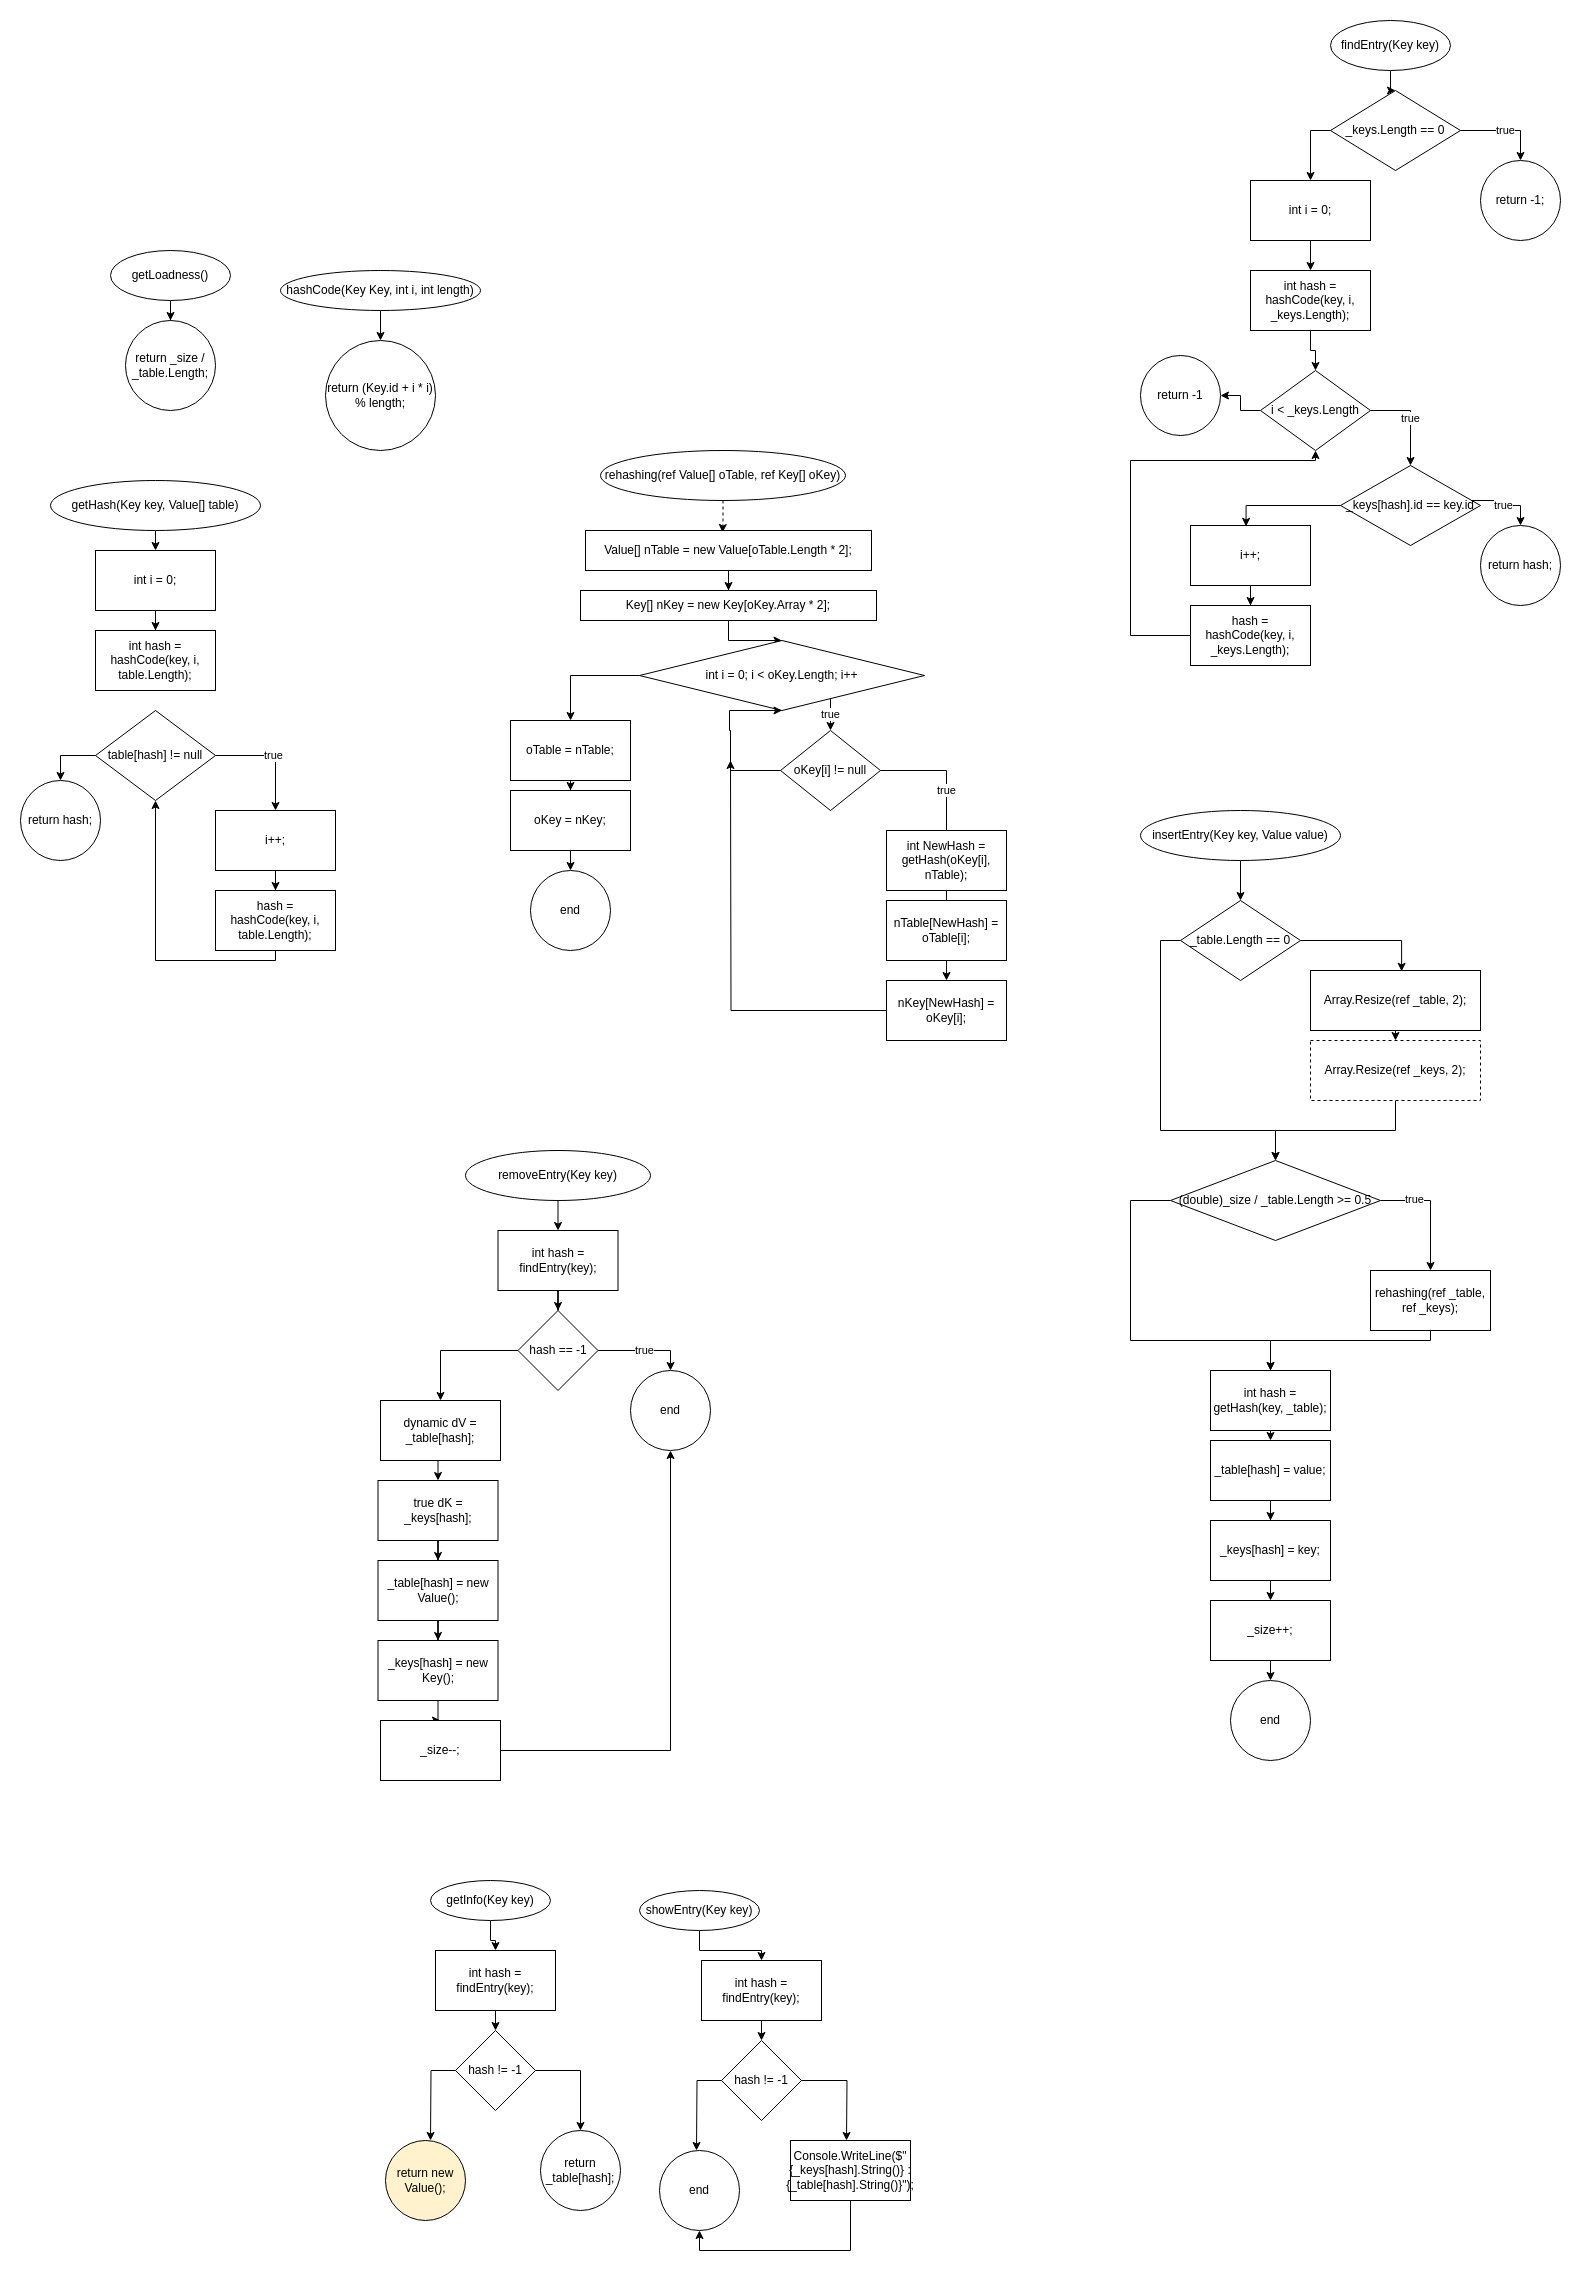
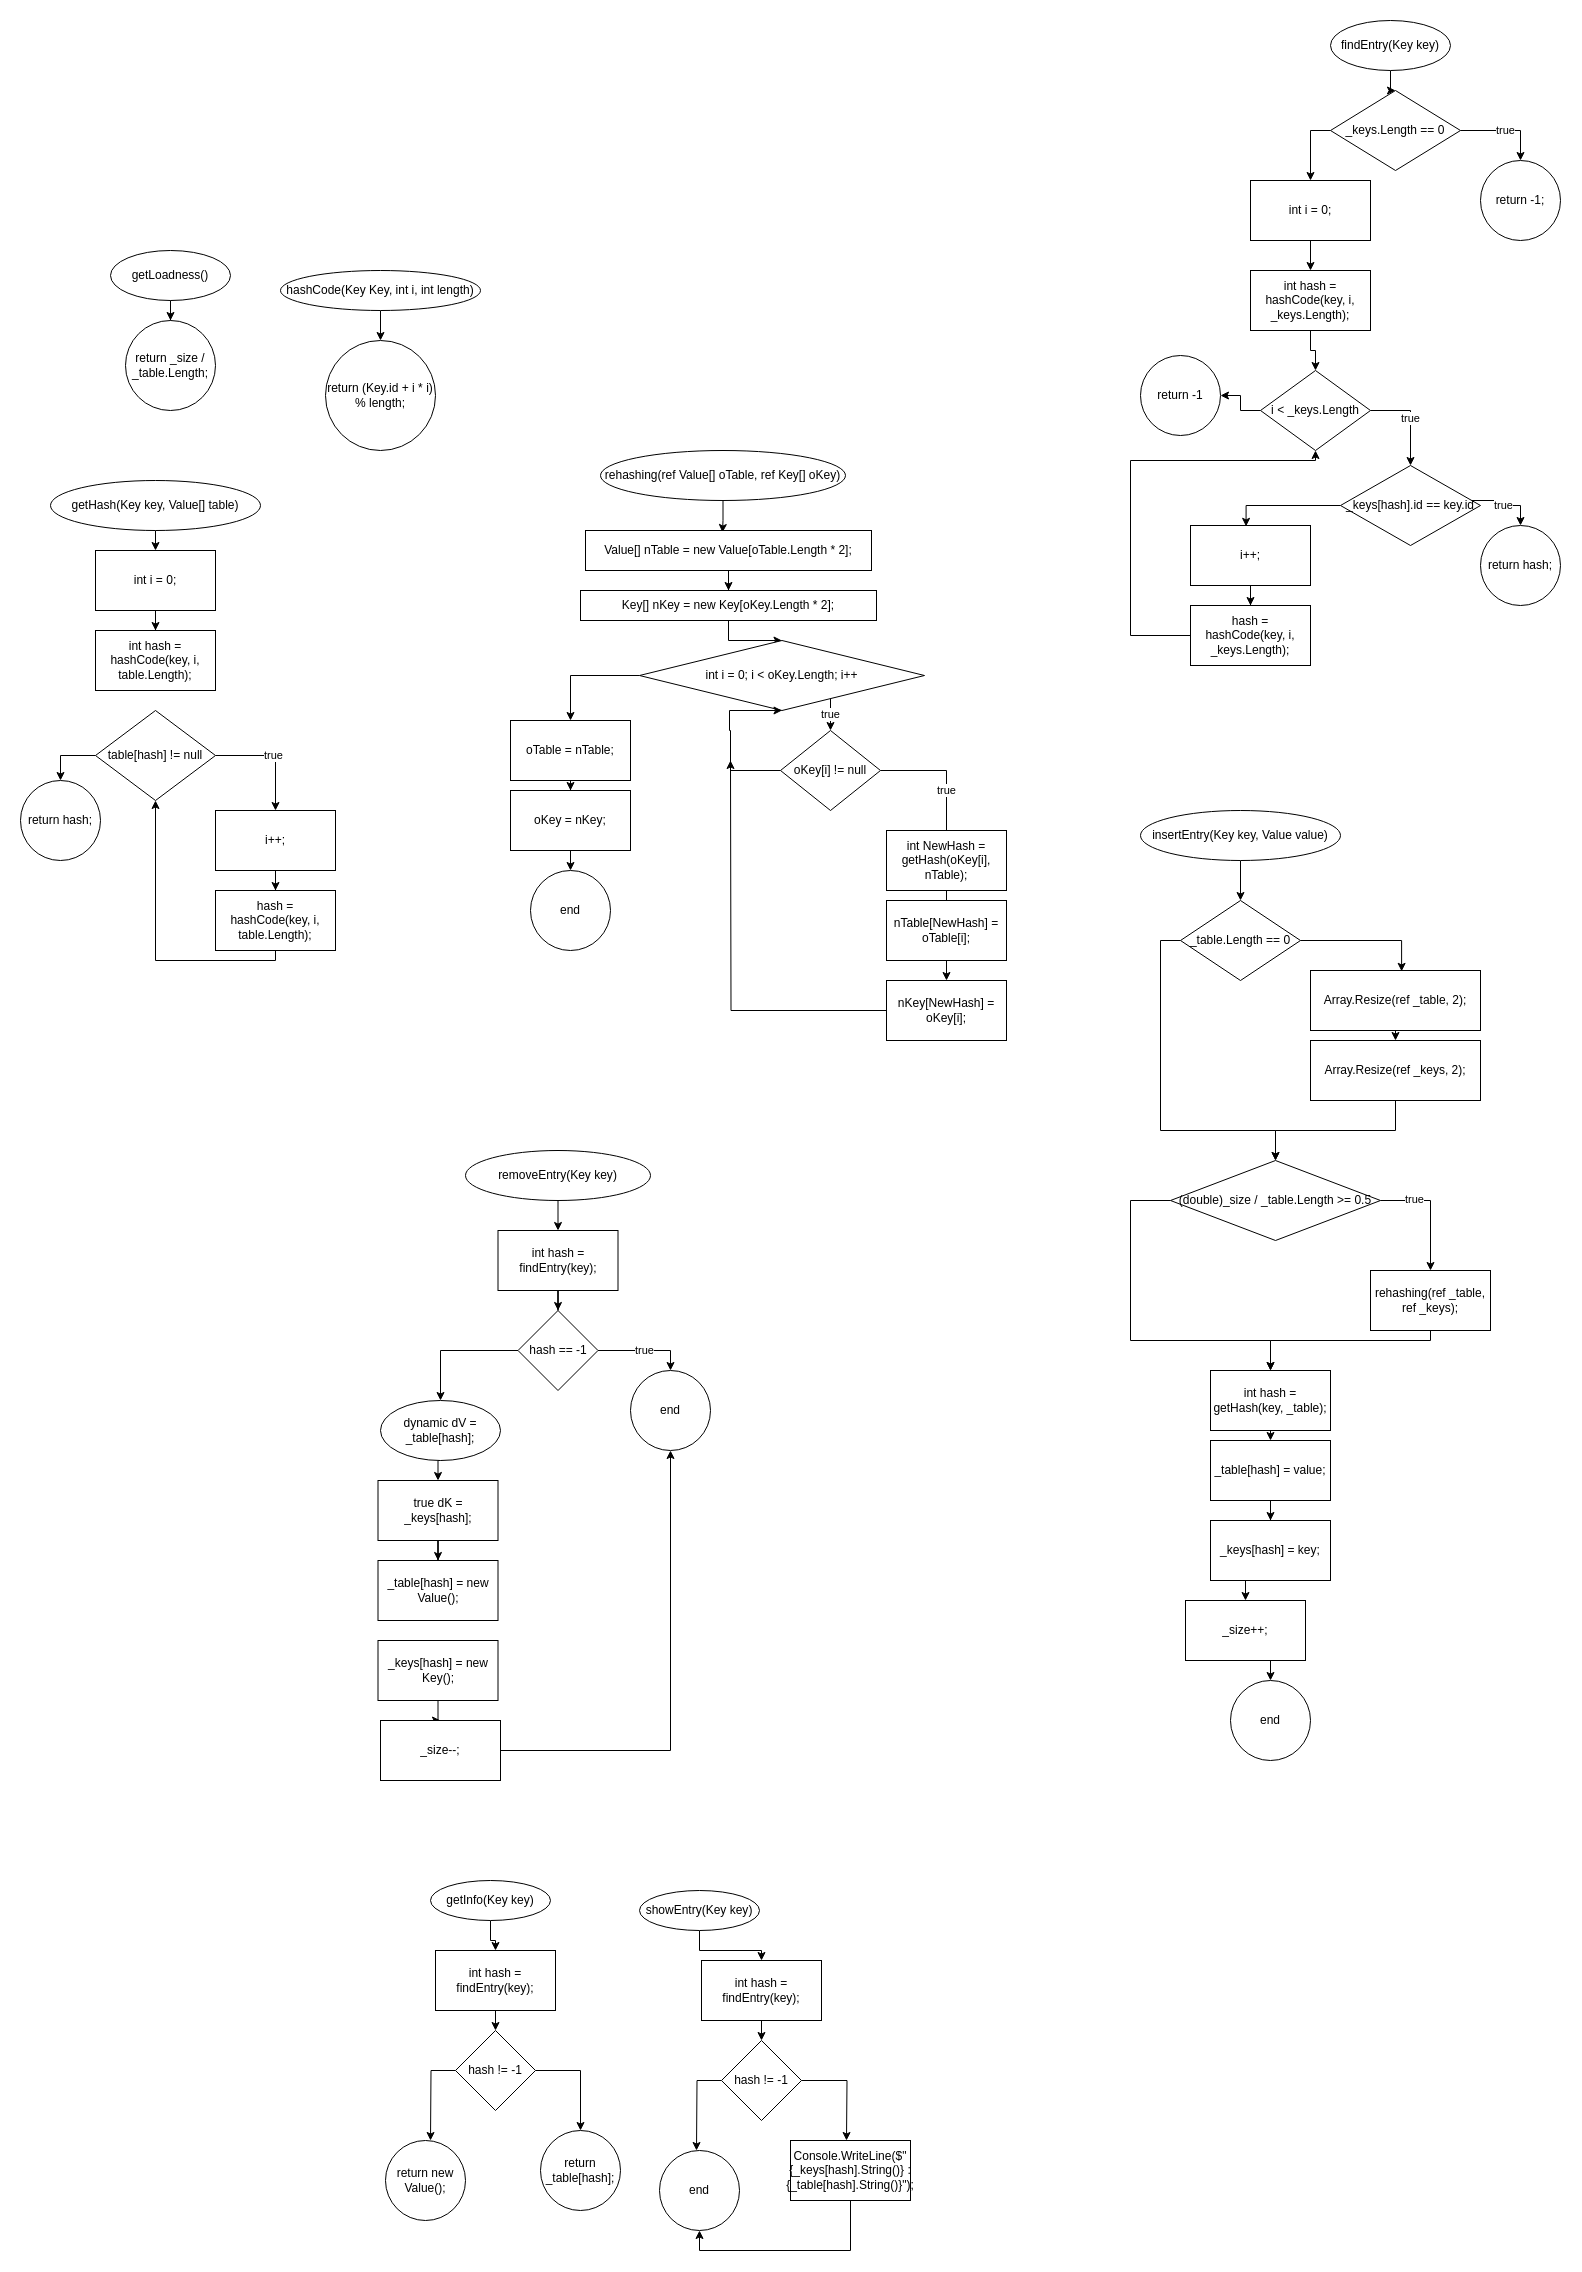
(723, 514) -> (723, 514)
(729, 606) -> (729, 606)
(1396, 1071) -> (1396, 1071)
(441, 1431) -> (441, 1431)
(1271, 1631) -> (1246, 1631)
(438, 1635) -> none
(426, 2181) -> (426, 2181)
